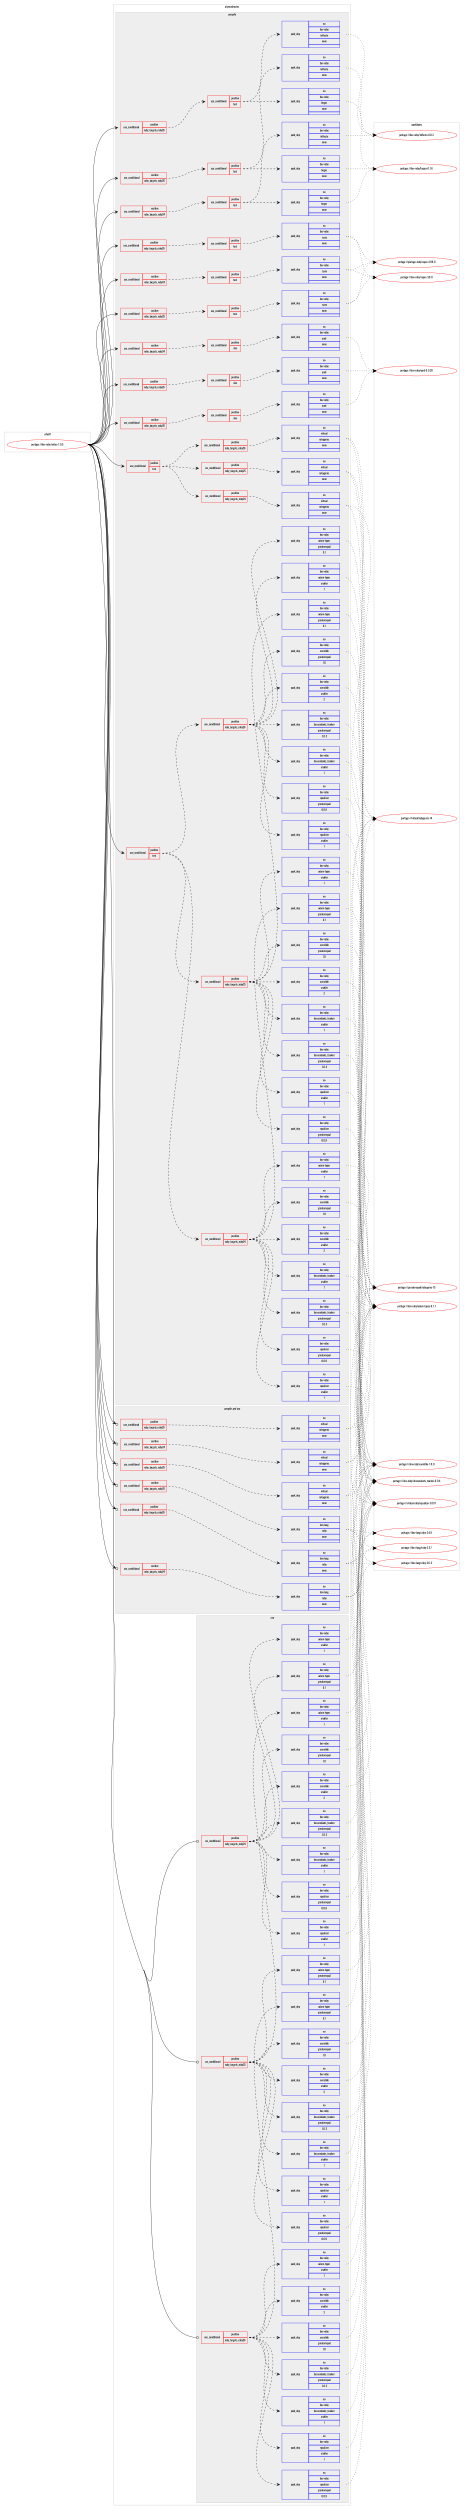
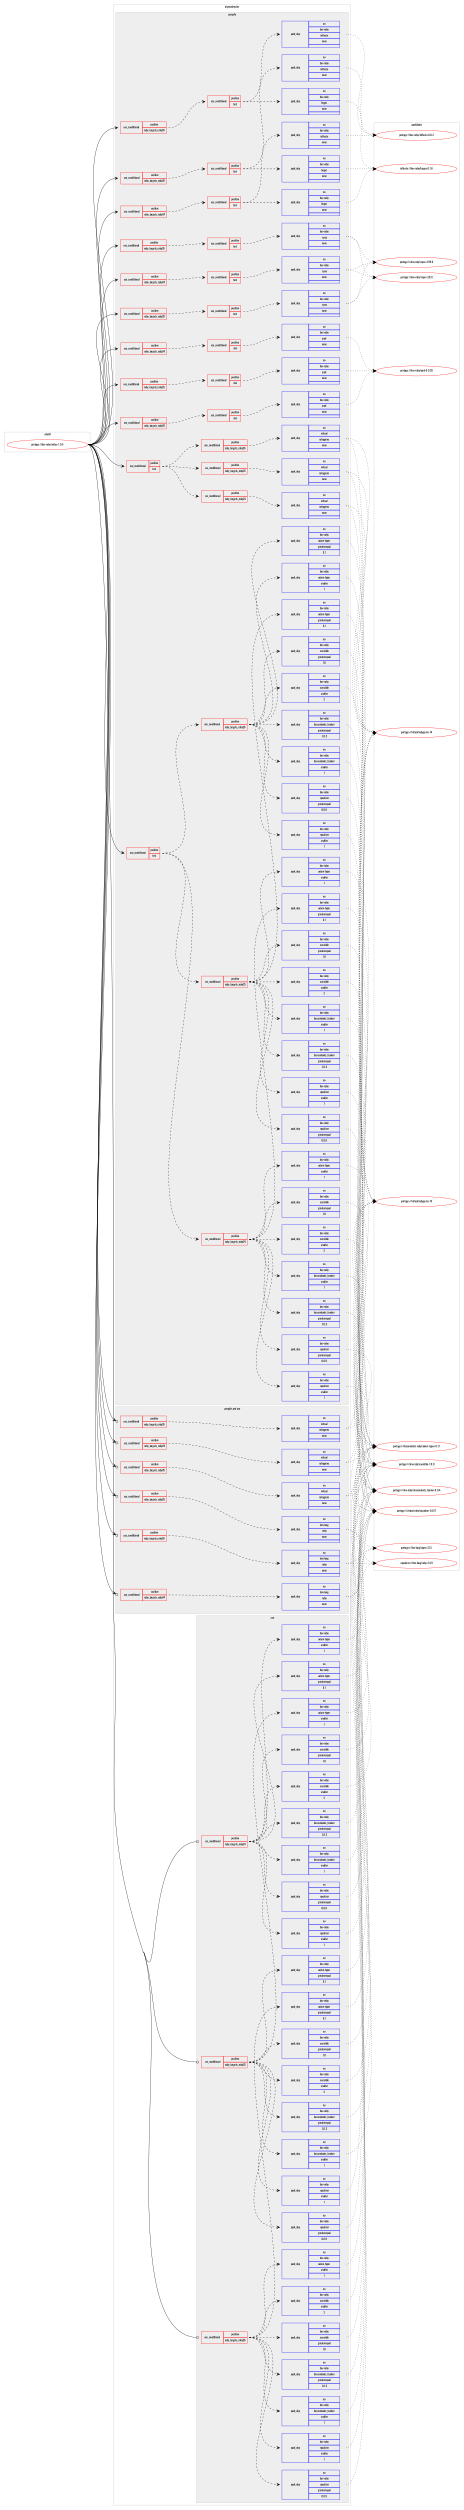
(417, 169) -> (417, 169)
(417, 262) -> (417, 262)
(417, 1288) -> (417, 1202)
(417, 1307) -> (417, 1447)
(417, 1533) -> (417, 1563)
(417, 1548) -> (417, 1548)
(417, 1563) -> none
